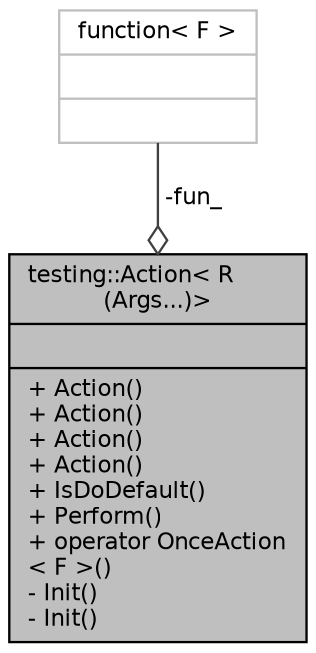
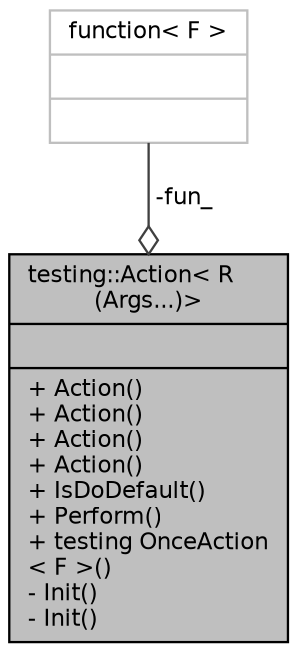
(158, 542) -> (149, 542)
